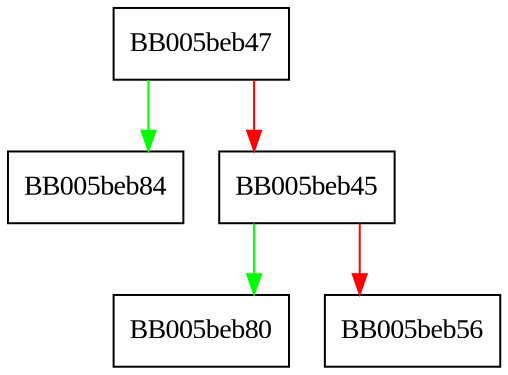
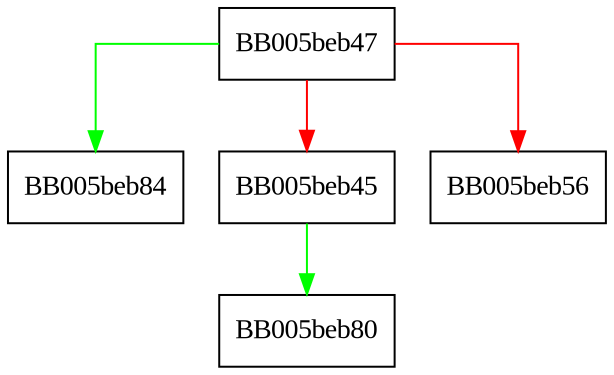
(360, 249) -> (500, 44)
